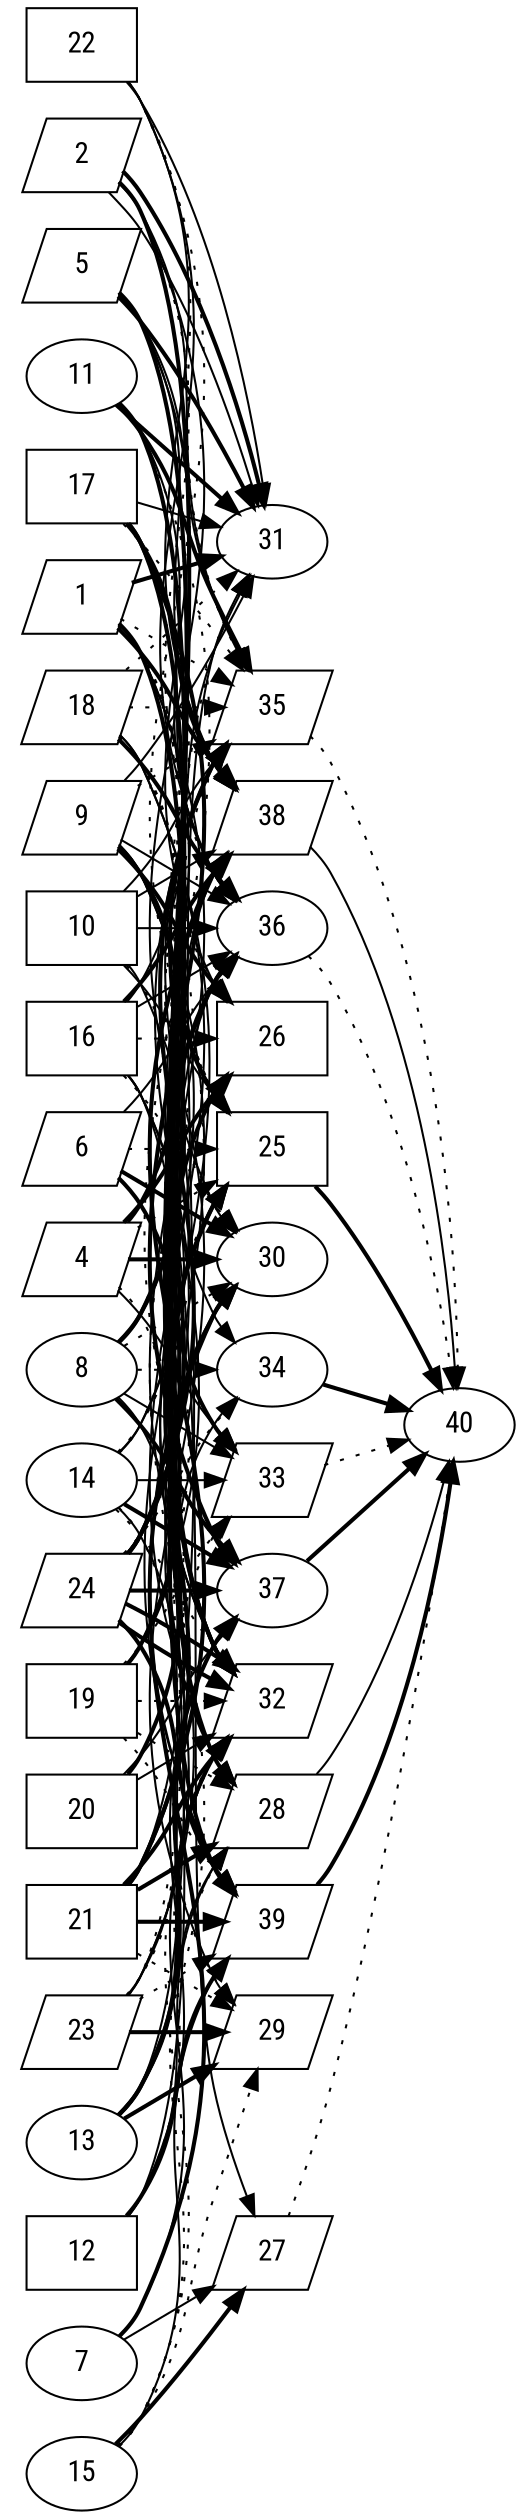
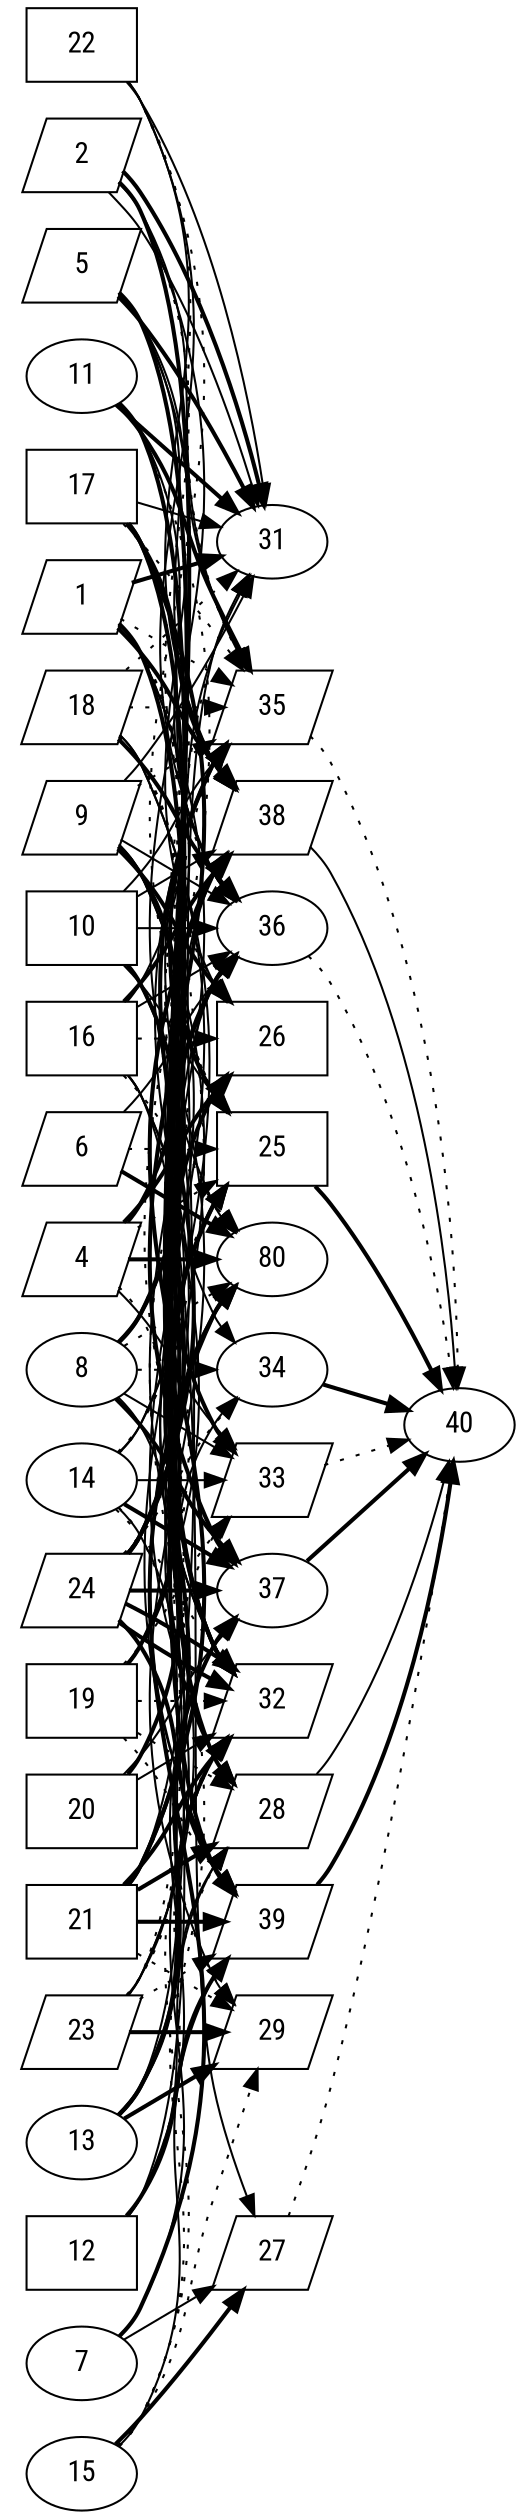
(272, 1259) -> (272, 1259)
(175, 1304) -> (177, 1200)
